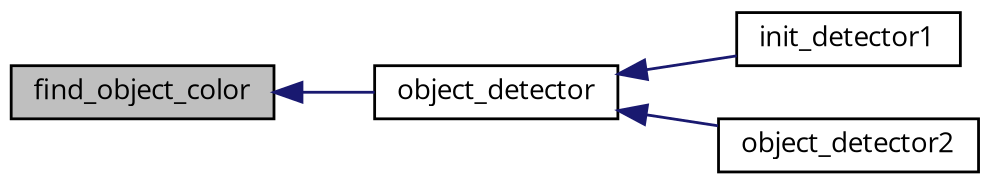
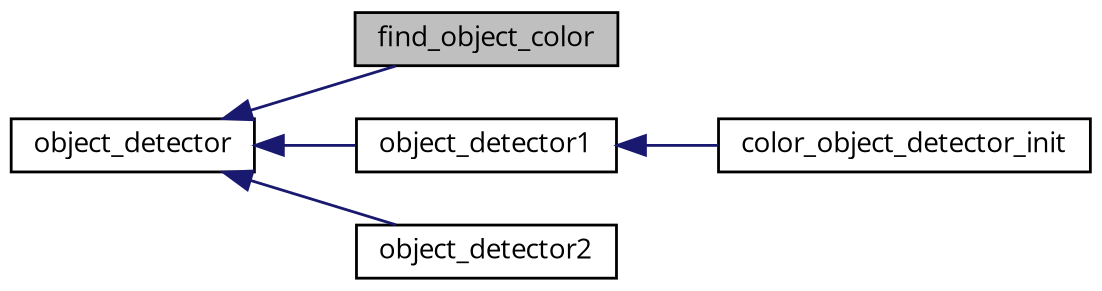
(849, 39) -> (486, 145)
(338, 92) -> (323, 88)
none -> (904, 145)
